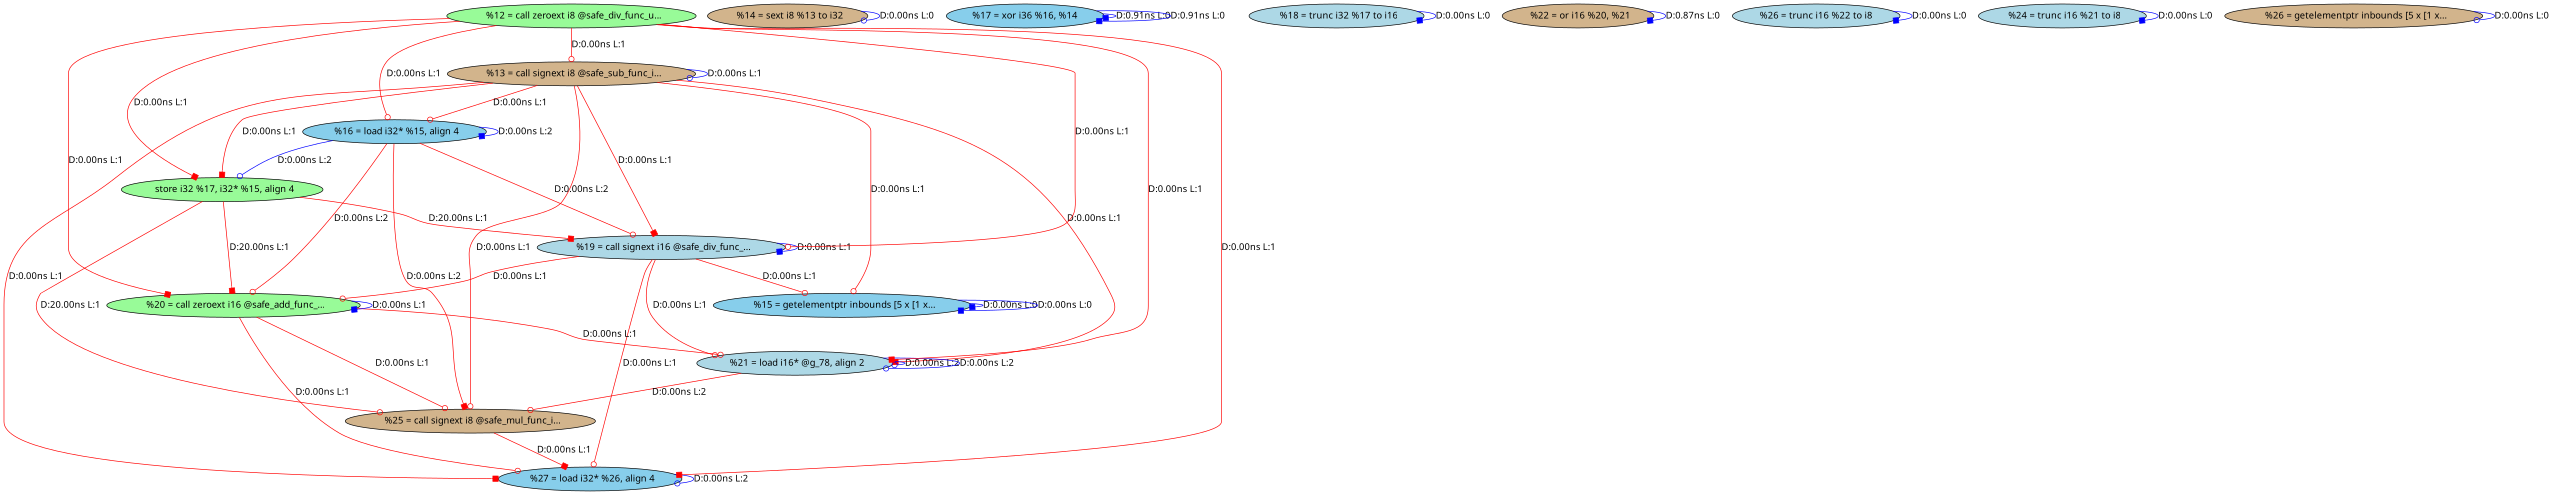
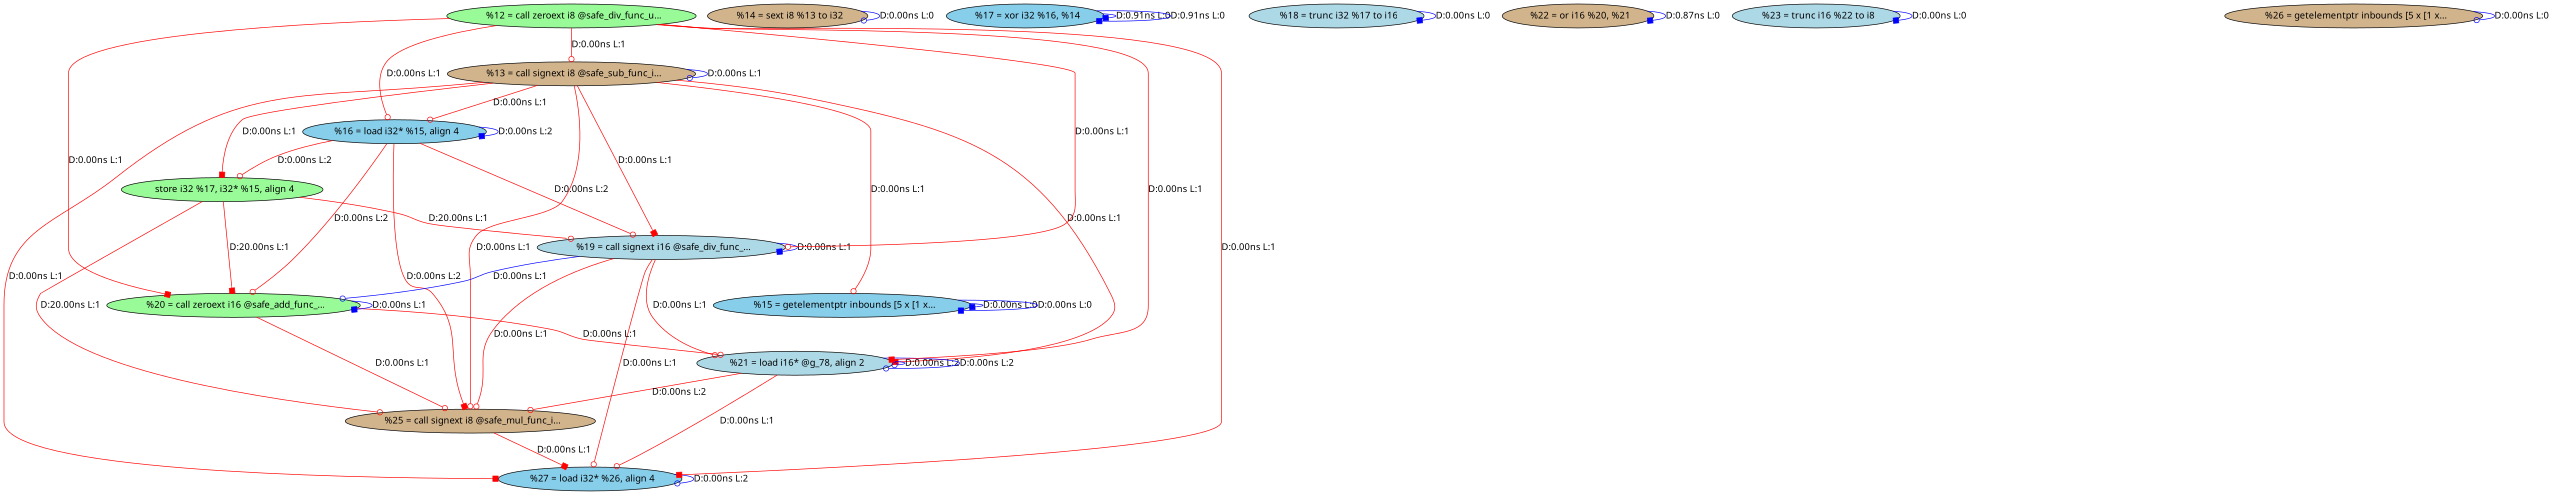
(1025, 16) -> (1025, 16)
(1816, 16) -> (1816, 16)
(2062, 16) -> none
(237, 51) -> none
(285, 153) -> (285, 153)
(432, 224) -> (432, 224)
(749, 276) -> (516, 307)
(463, 281) -> (463, 281)
(351, 438) -> (699, 422)
